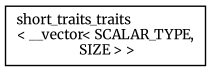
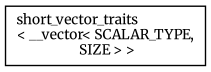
(106, 36) -> (106, 36)
